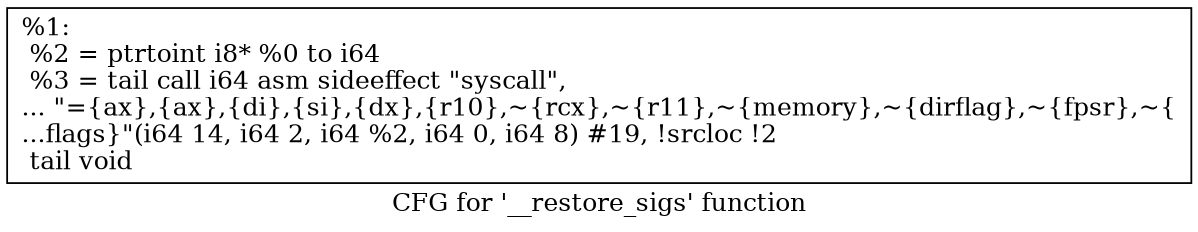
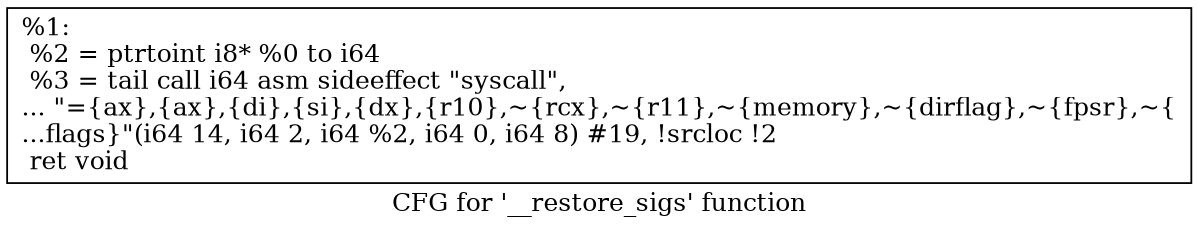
(78, 162) -> (76, 162)
